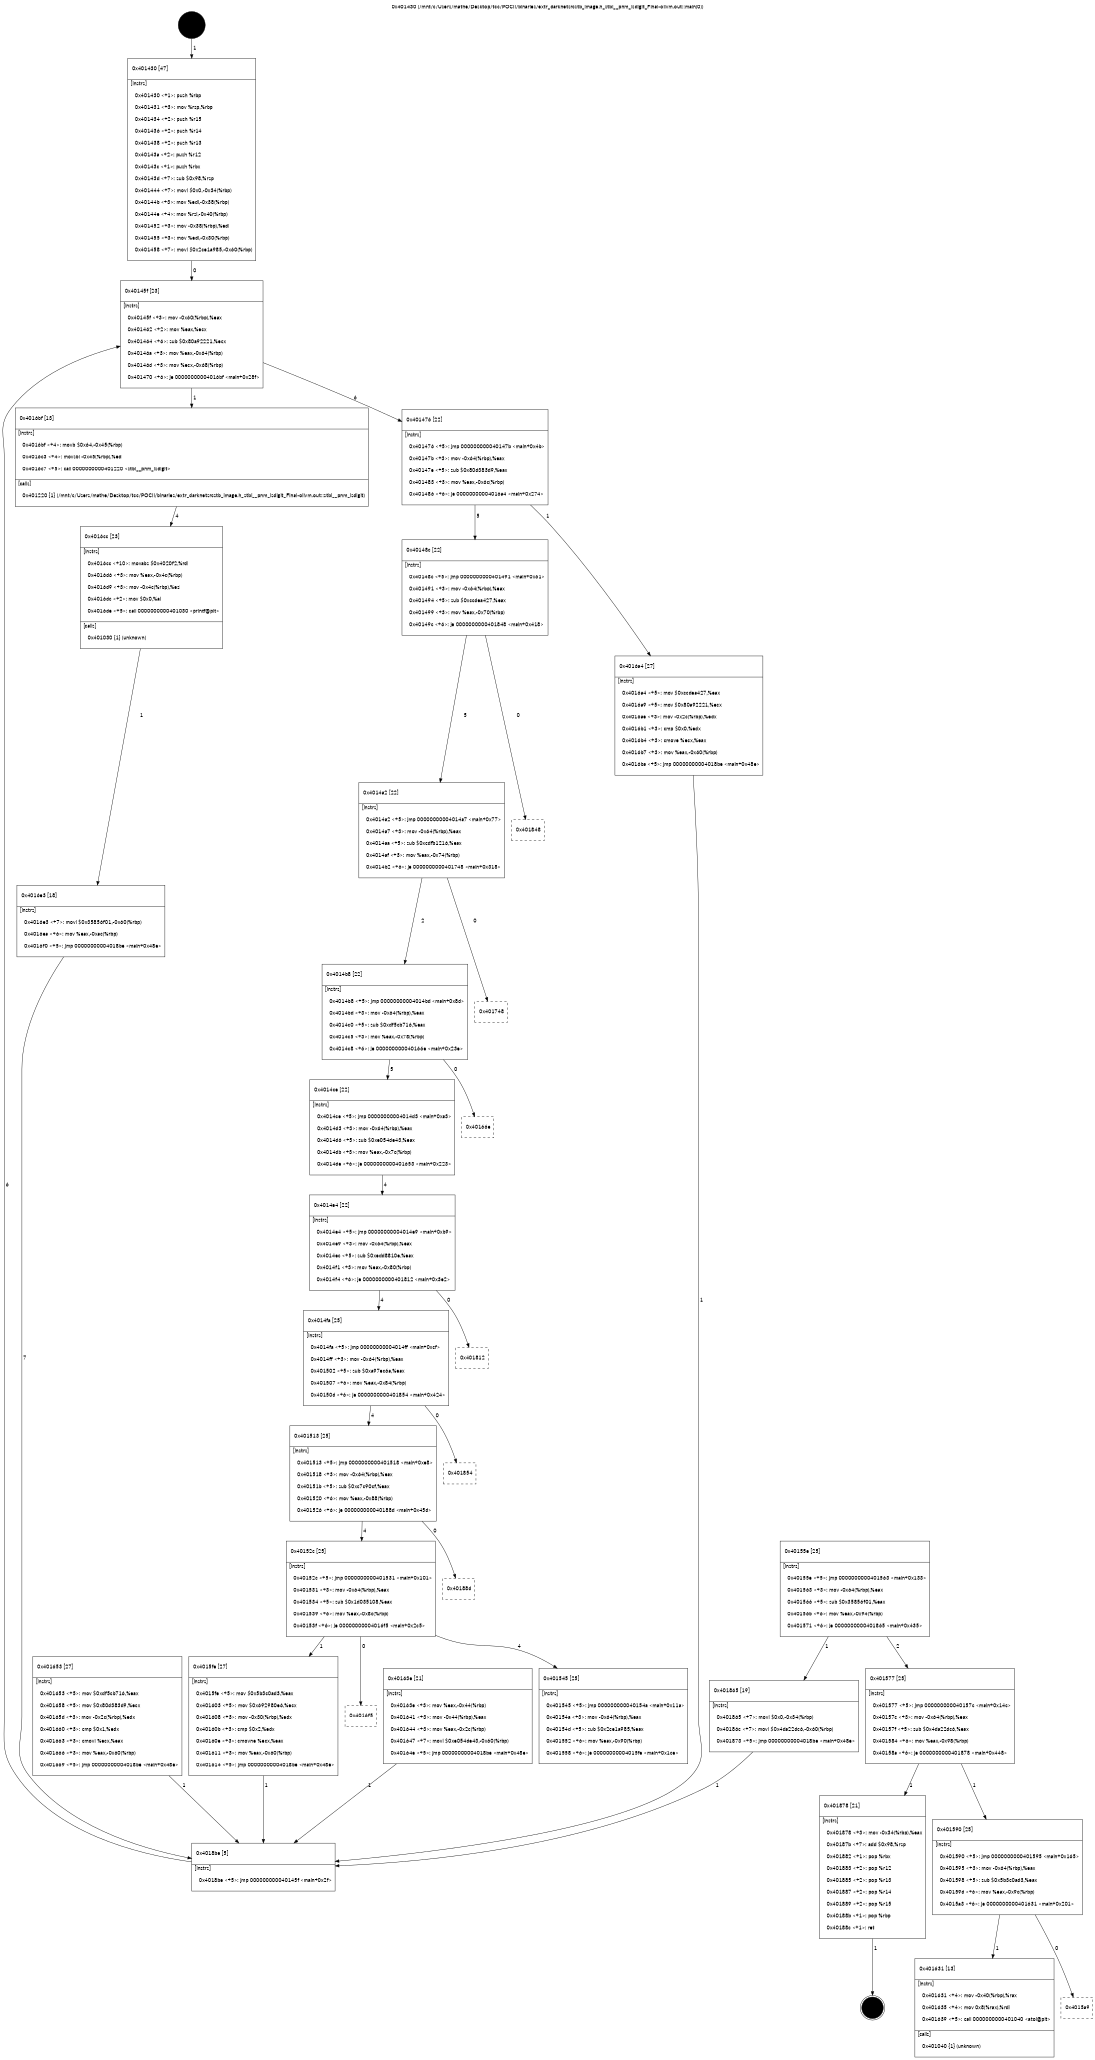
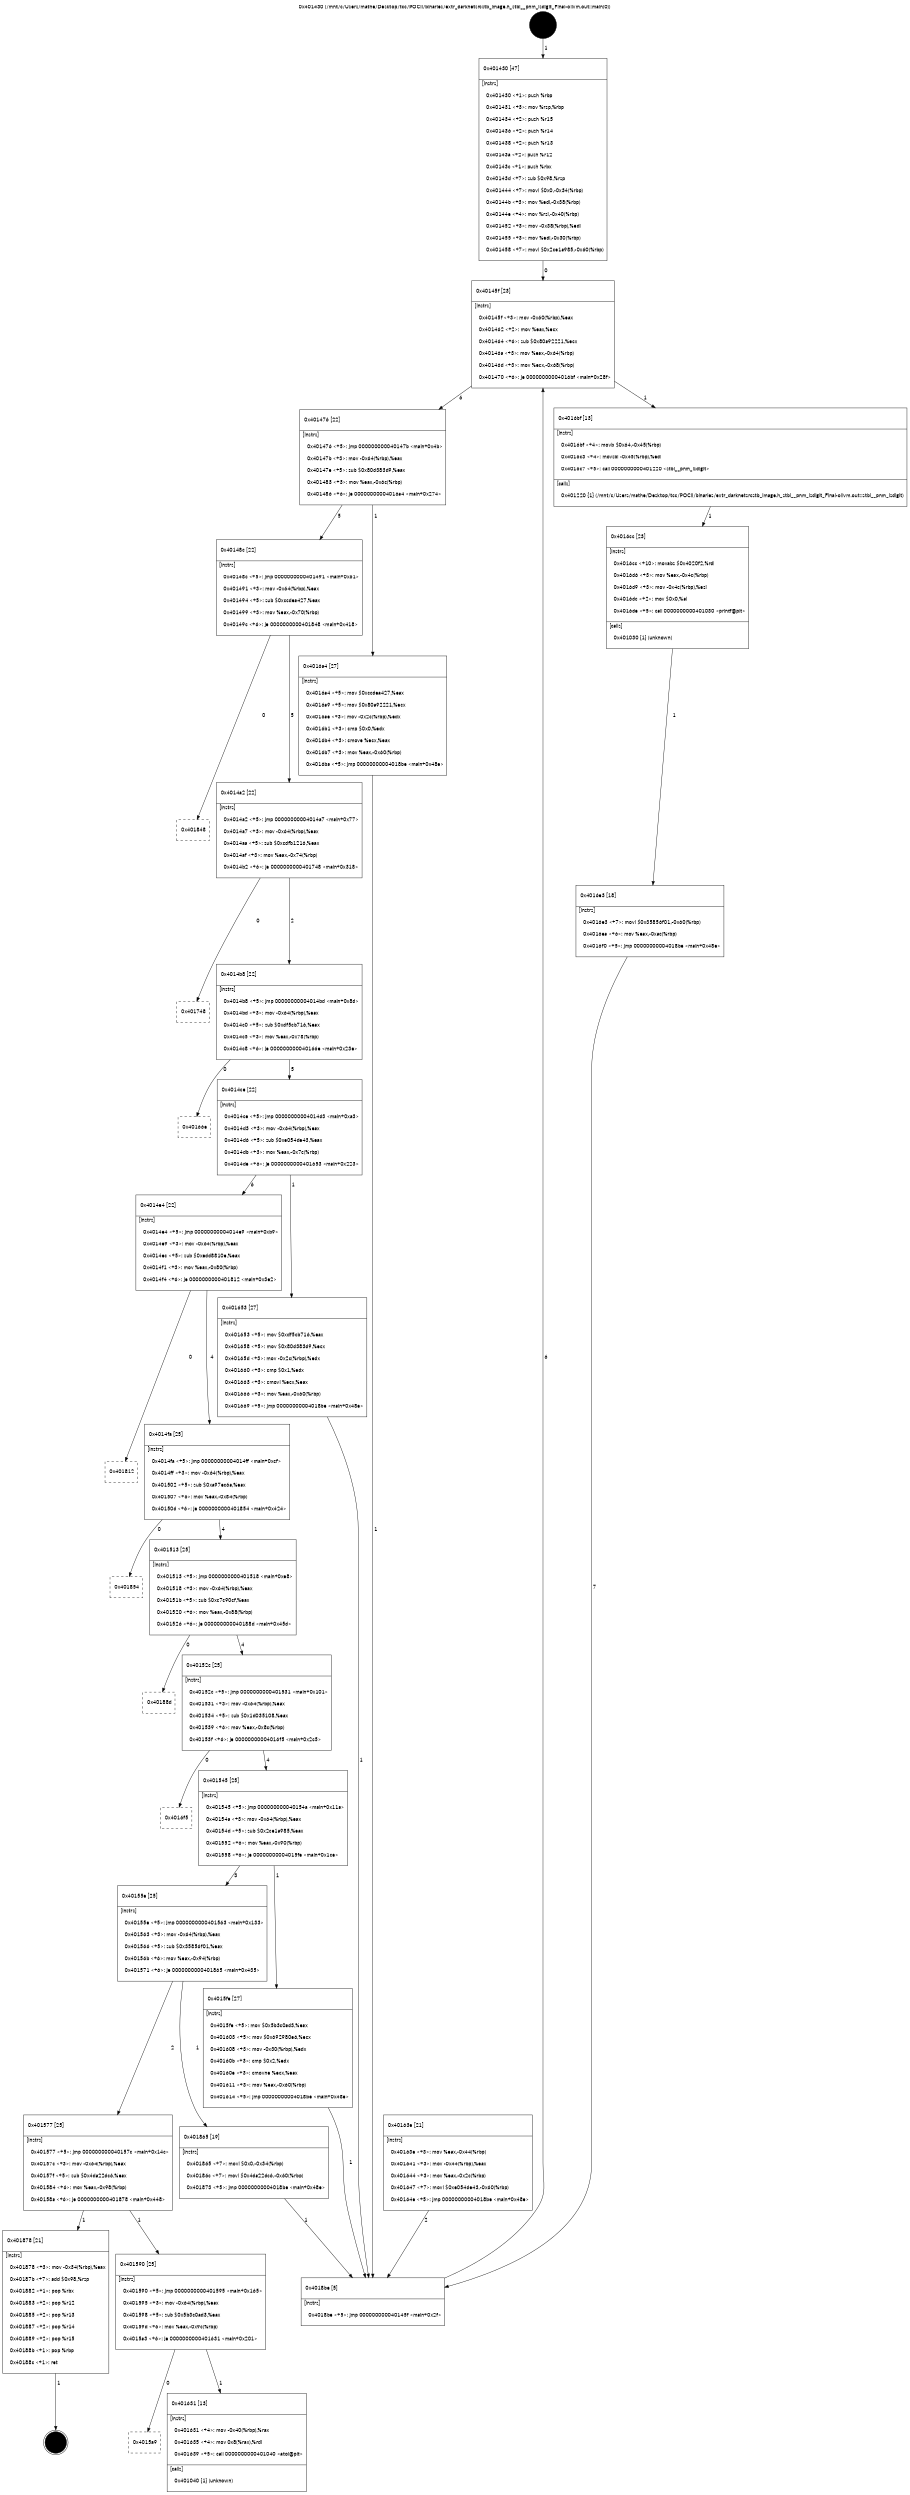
(177, 516) -> (710, 516)
(385, 1185) -> (252, 1185)
none -> (291, 1234)
(318, 1645) -> (275, 1925)
(369, 1786) -> (426, 2220)
none -> (234, 1874)
